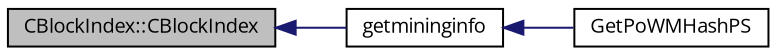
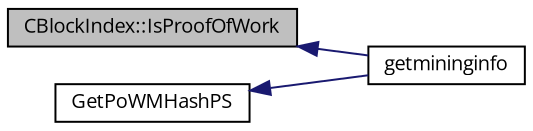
(142, 28) -> (153, 28)
(549, 28) -> (319, 82)
